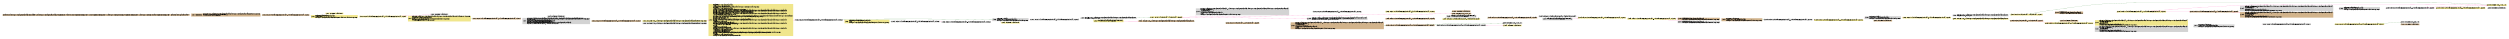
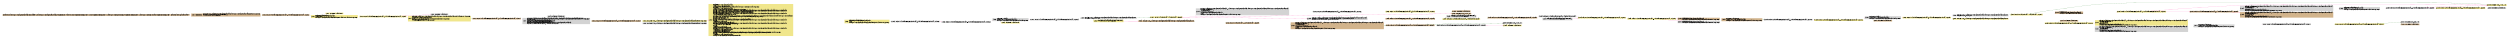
(819, 20) -> none
(2027, 21) -> none
